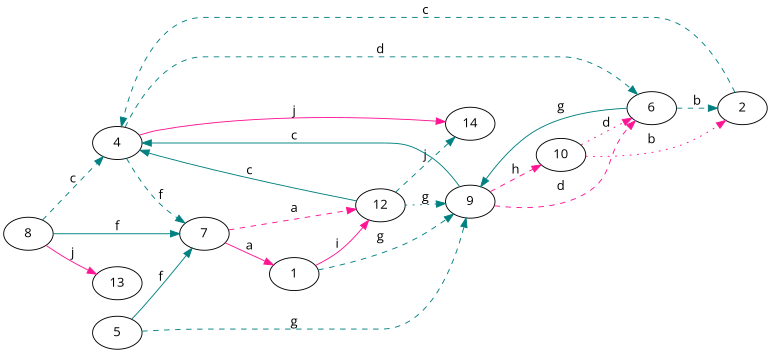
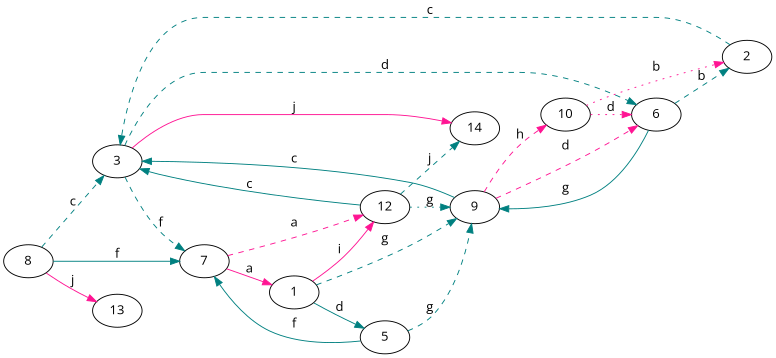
(117, 143) -> (117, 161)
none -> (334, 314)
